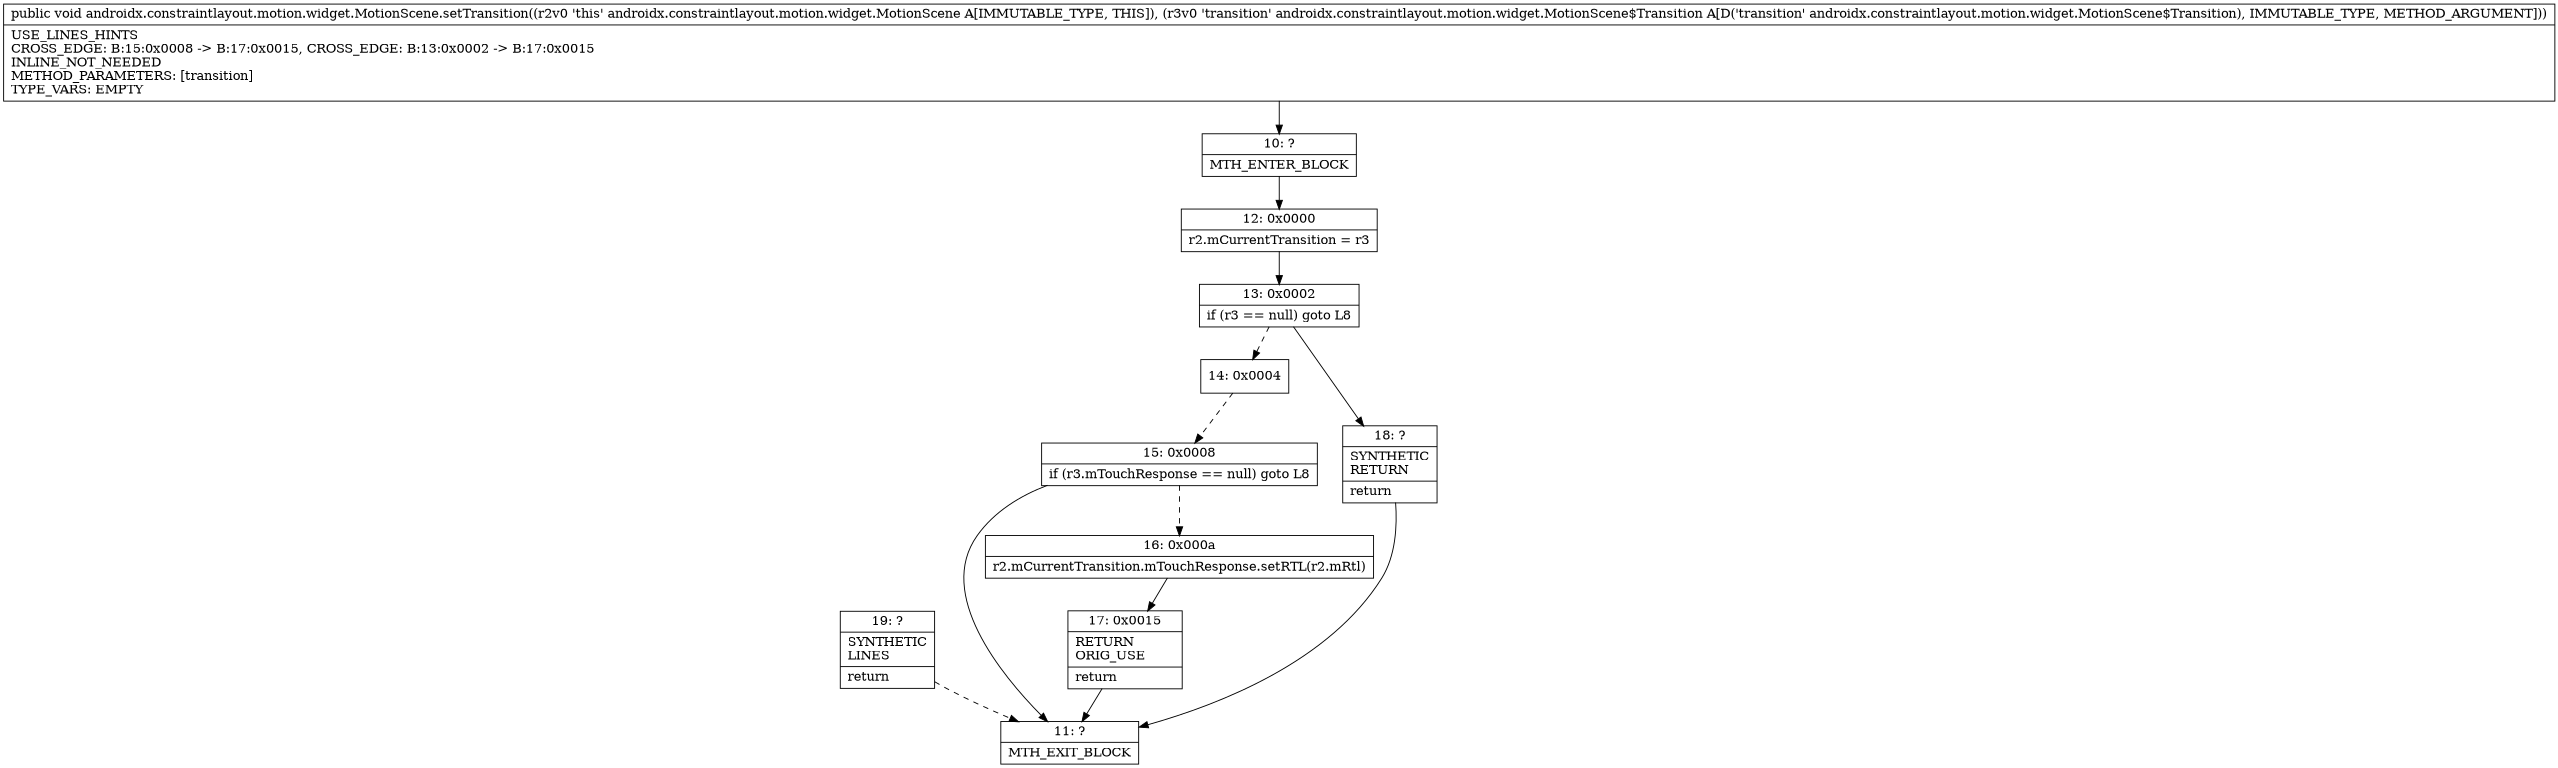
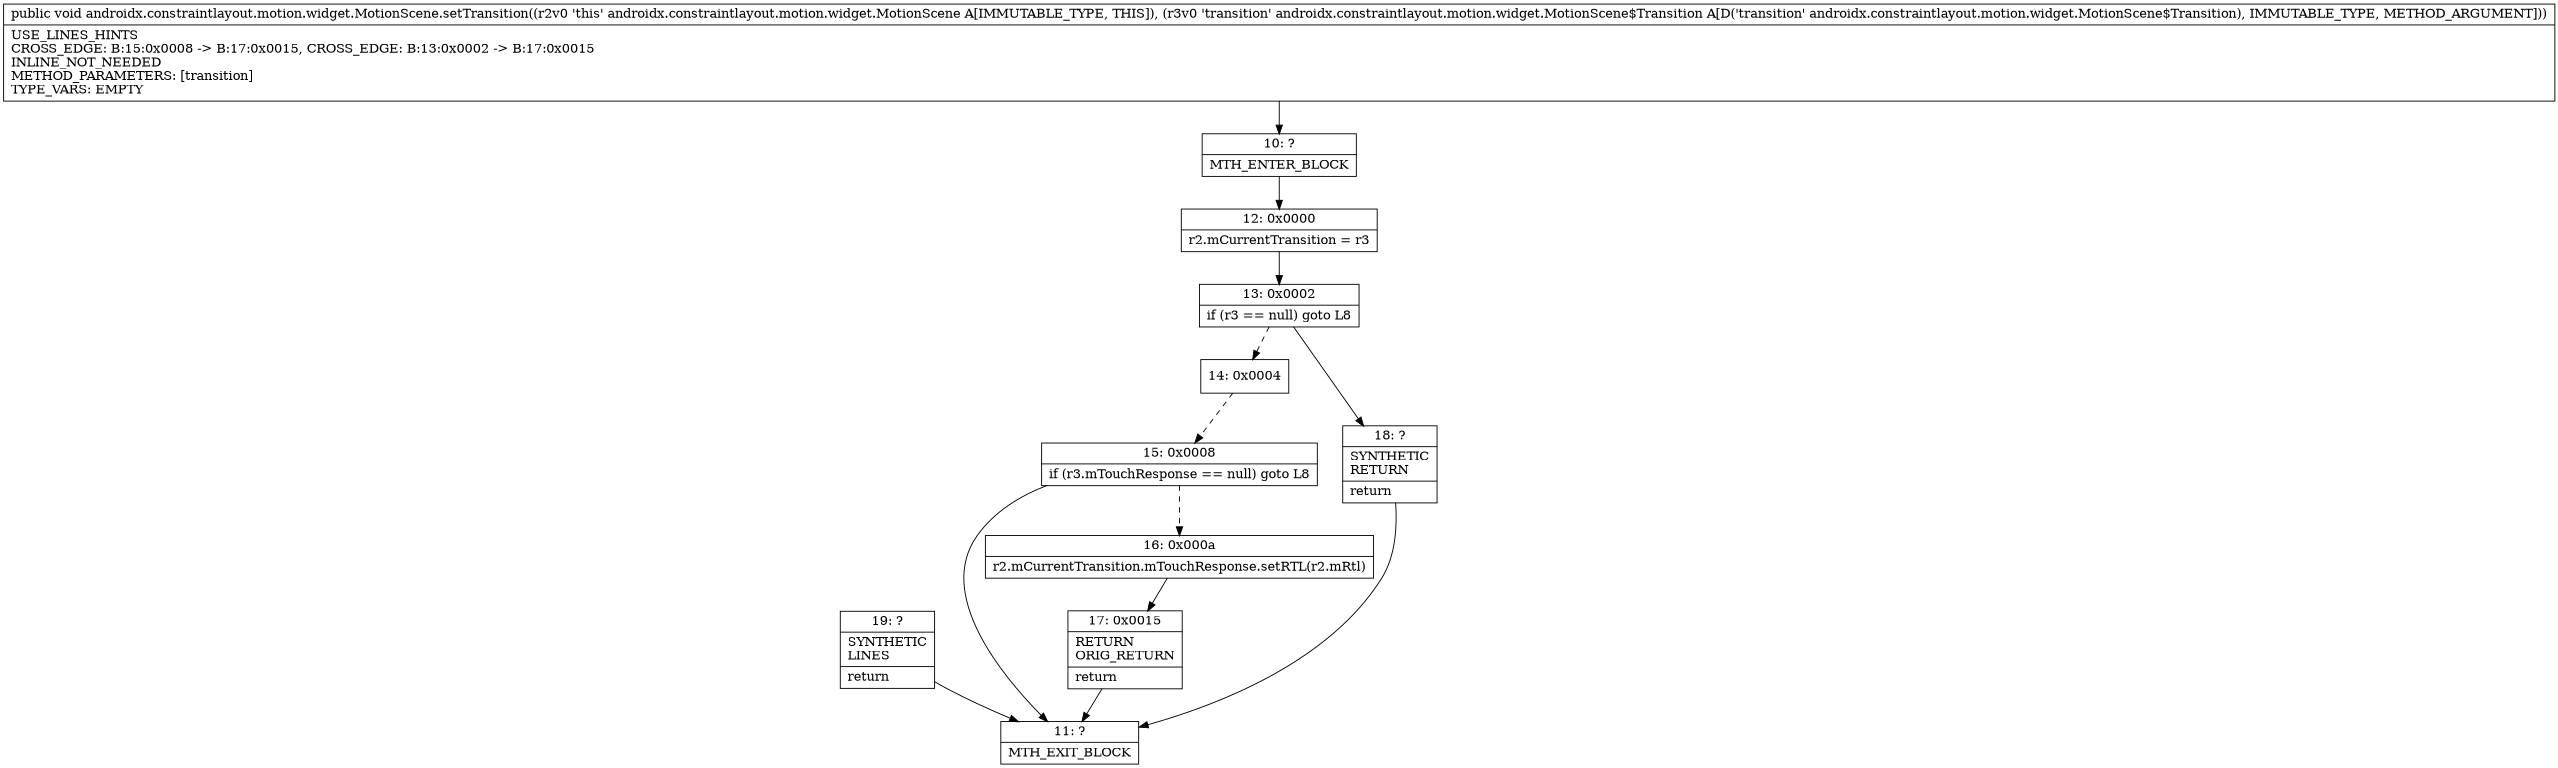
(1111, 656) -> (1125, 656)
(972, 701) -> (972, 701)
